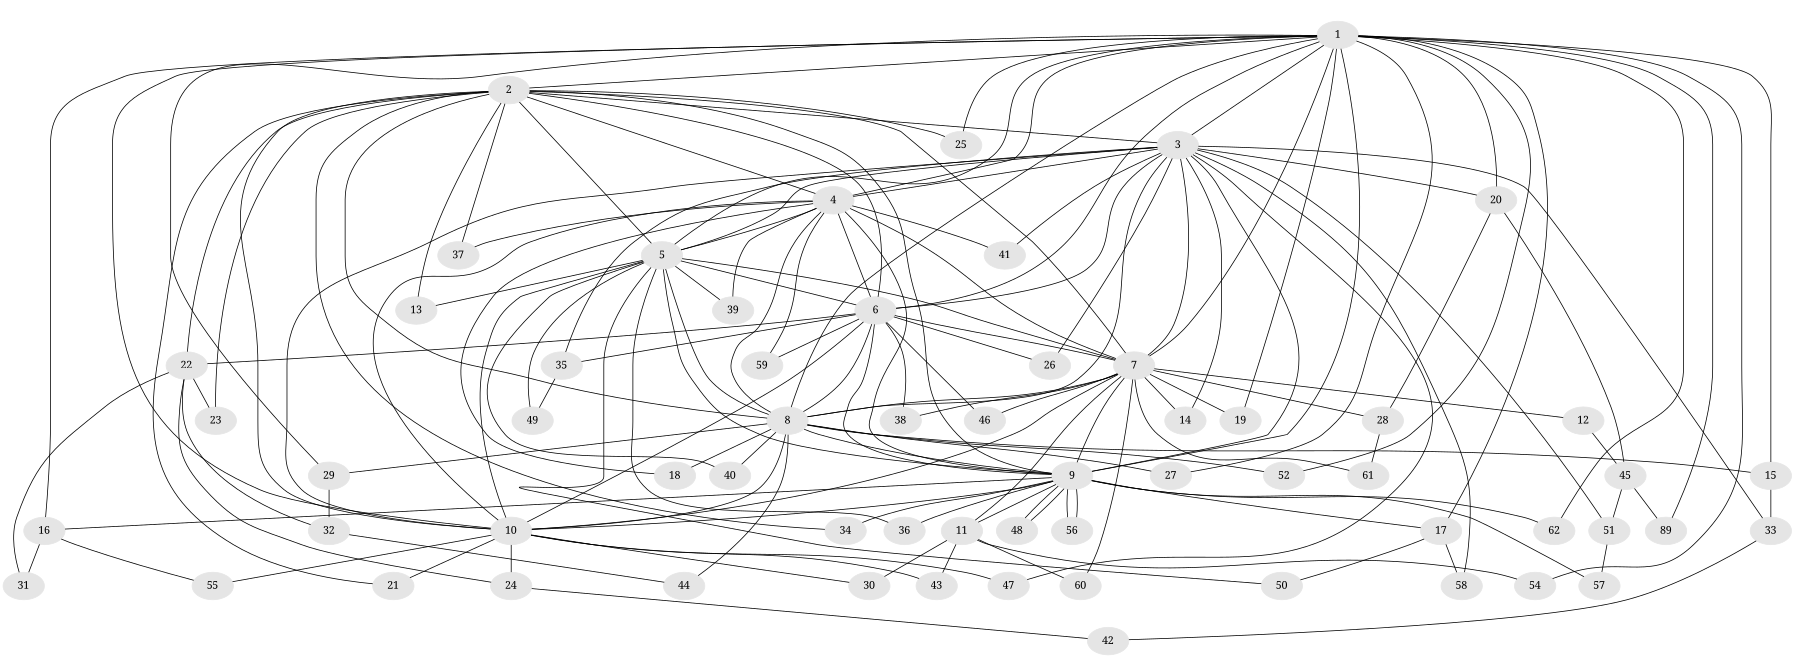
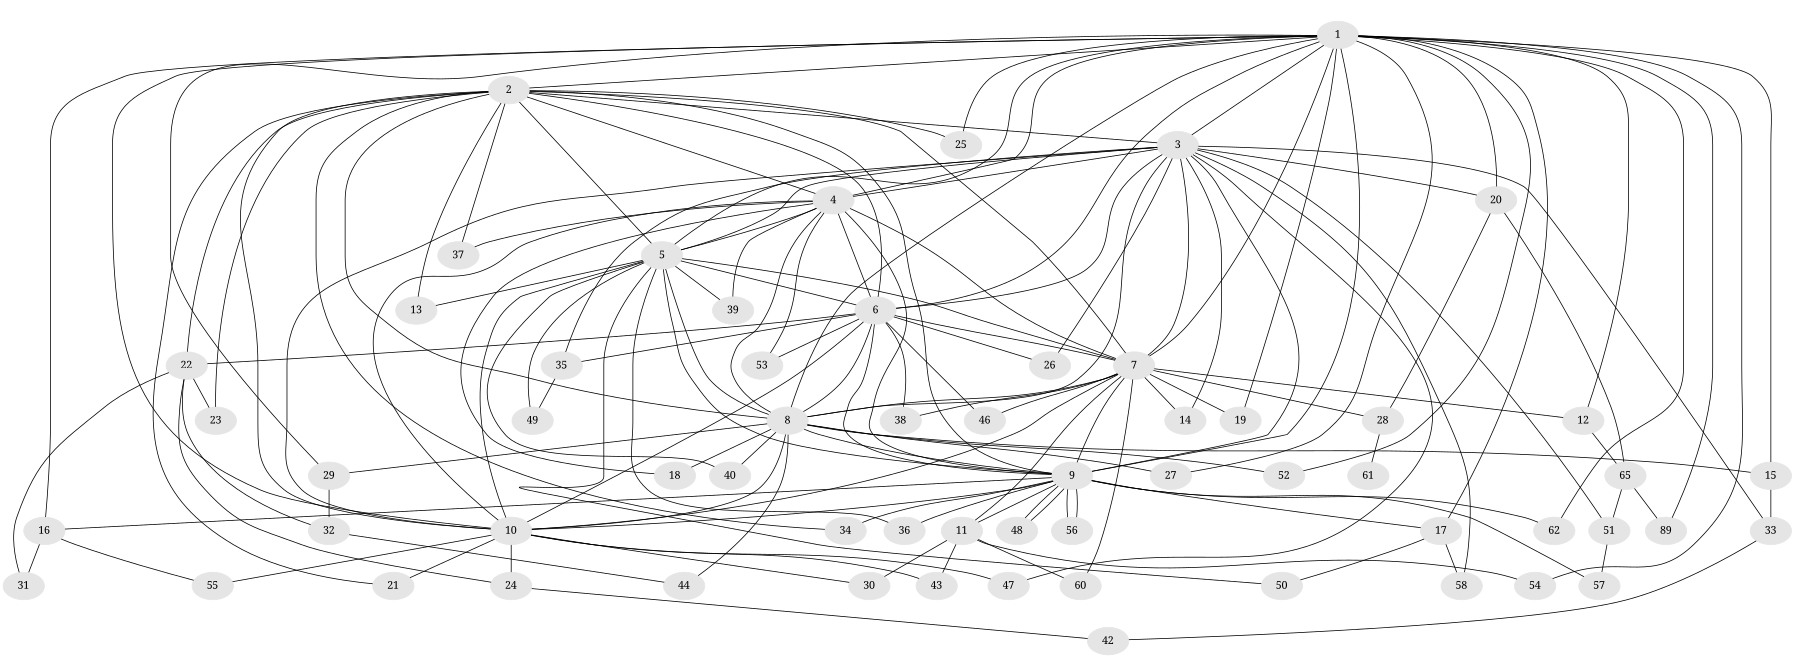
none -> (1628, 114)
(1005, 255) -> none
(762, 366) -> (762, 366)
(1221, 460) -> none
(1625, 476) -> (1625, 476)
